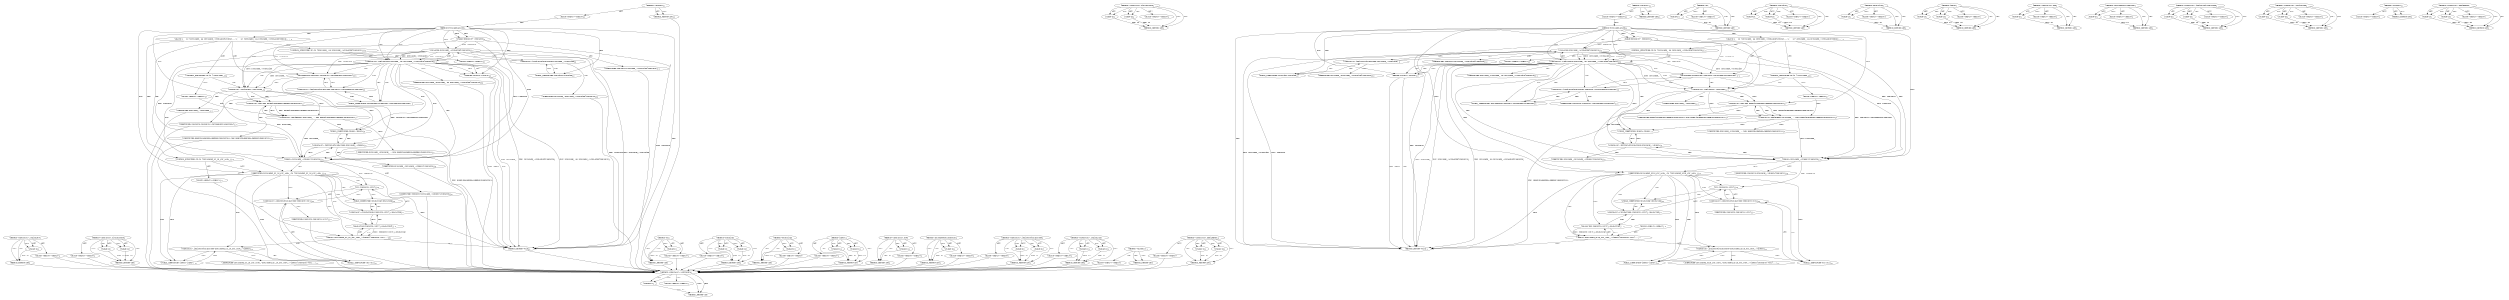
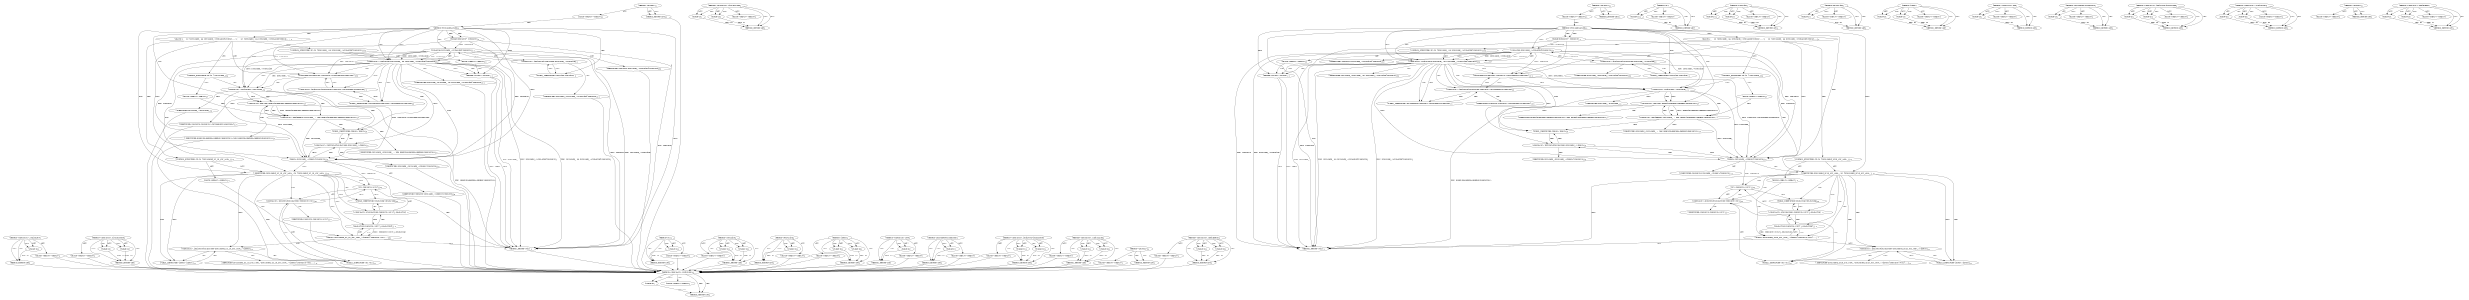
none -> (1823, 159)
